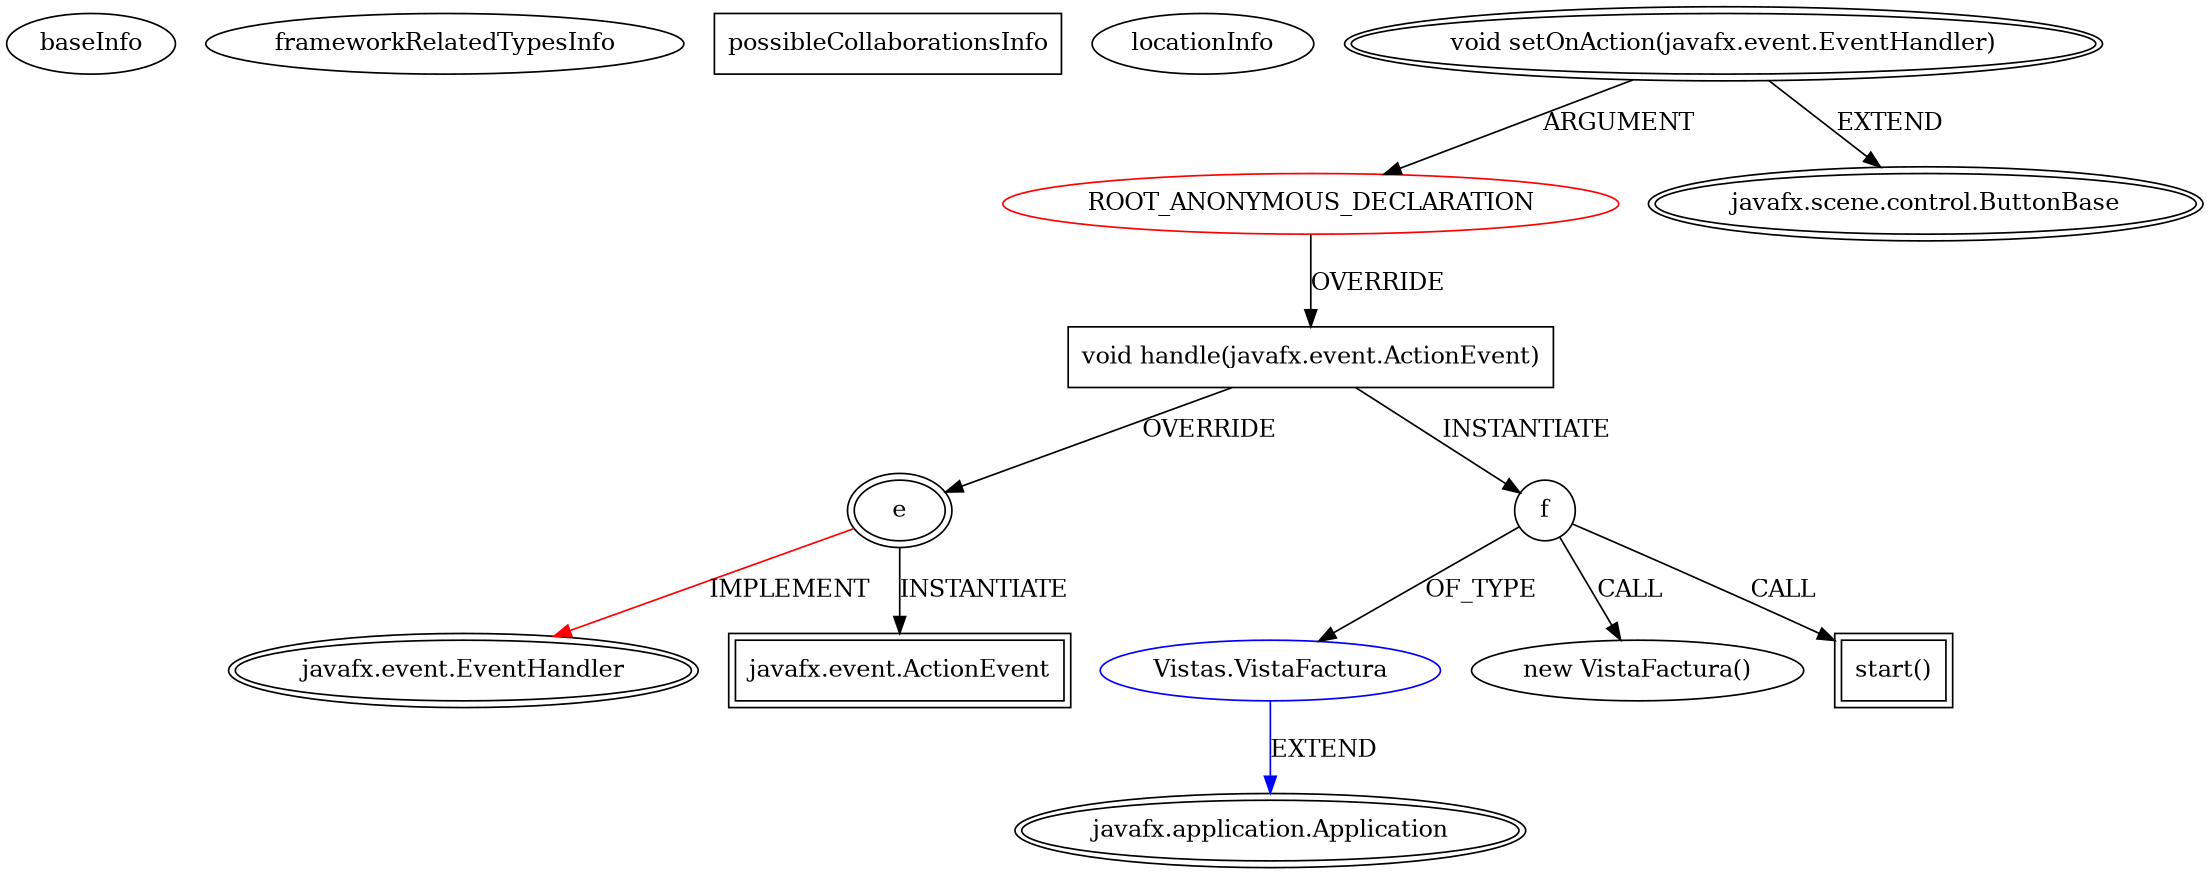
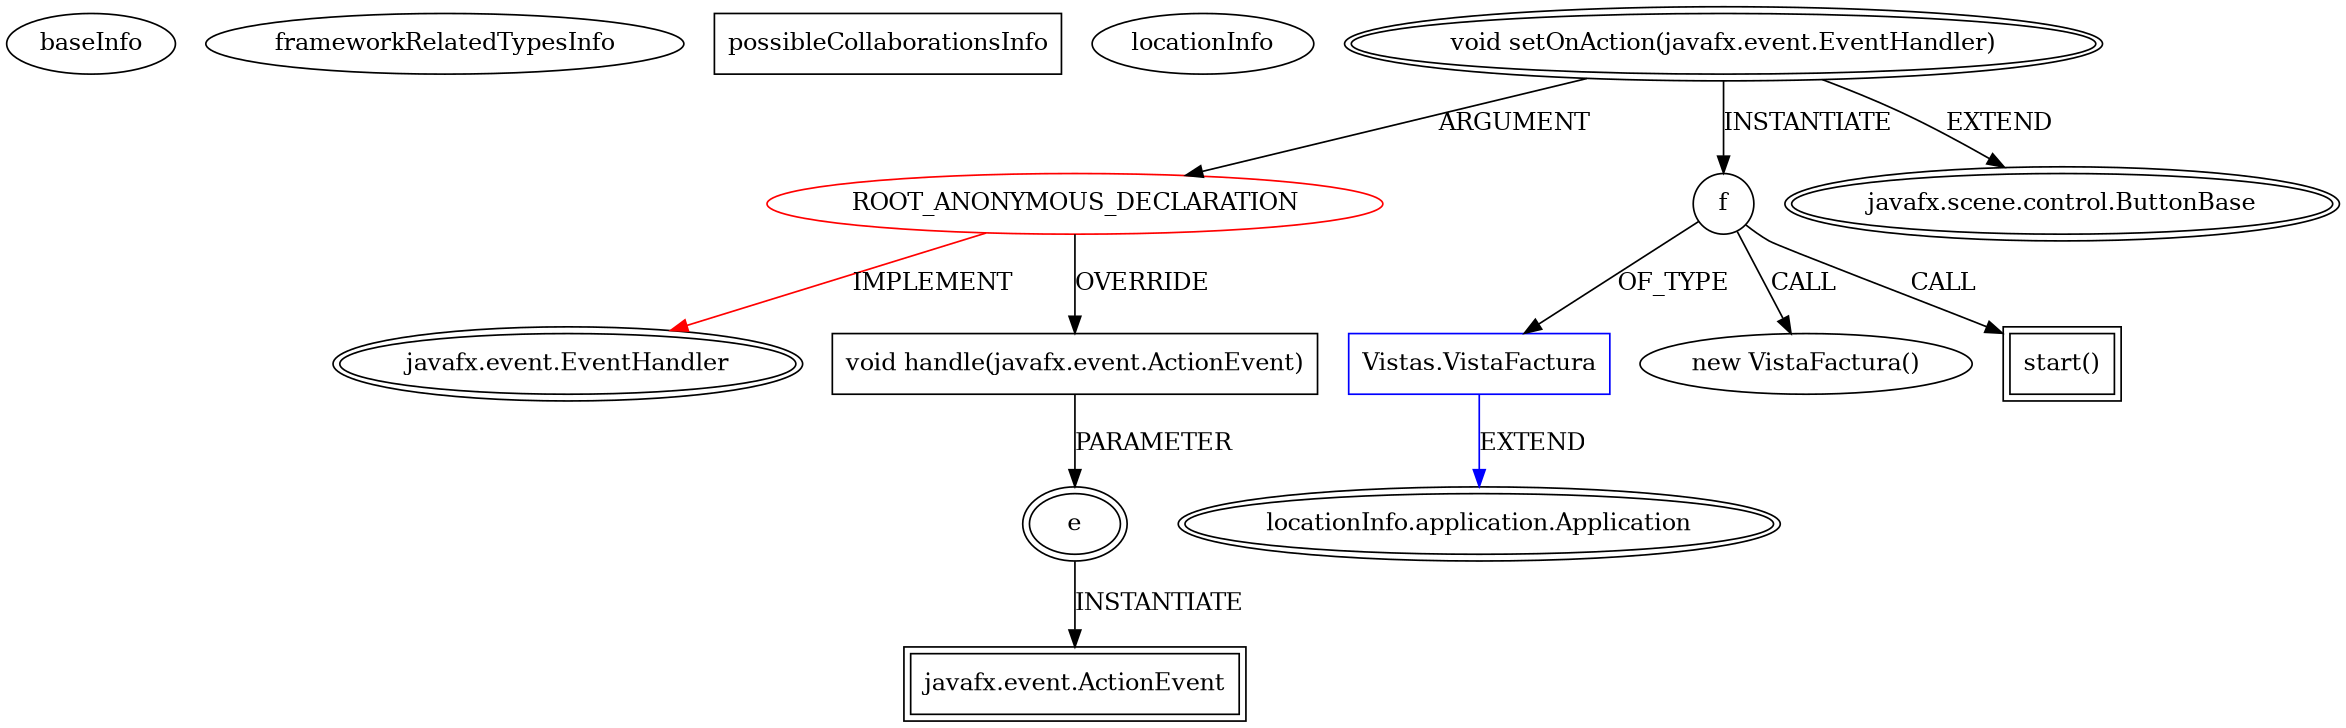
(1210, 430) -> (1154, 444)
(1431, 436) -> (1723, 118)
(712, 580) -> (836, 279)
(1270, 671) -> (1479, 364)
(1270, 831) -> (1479, 524)
